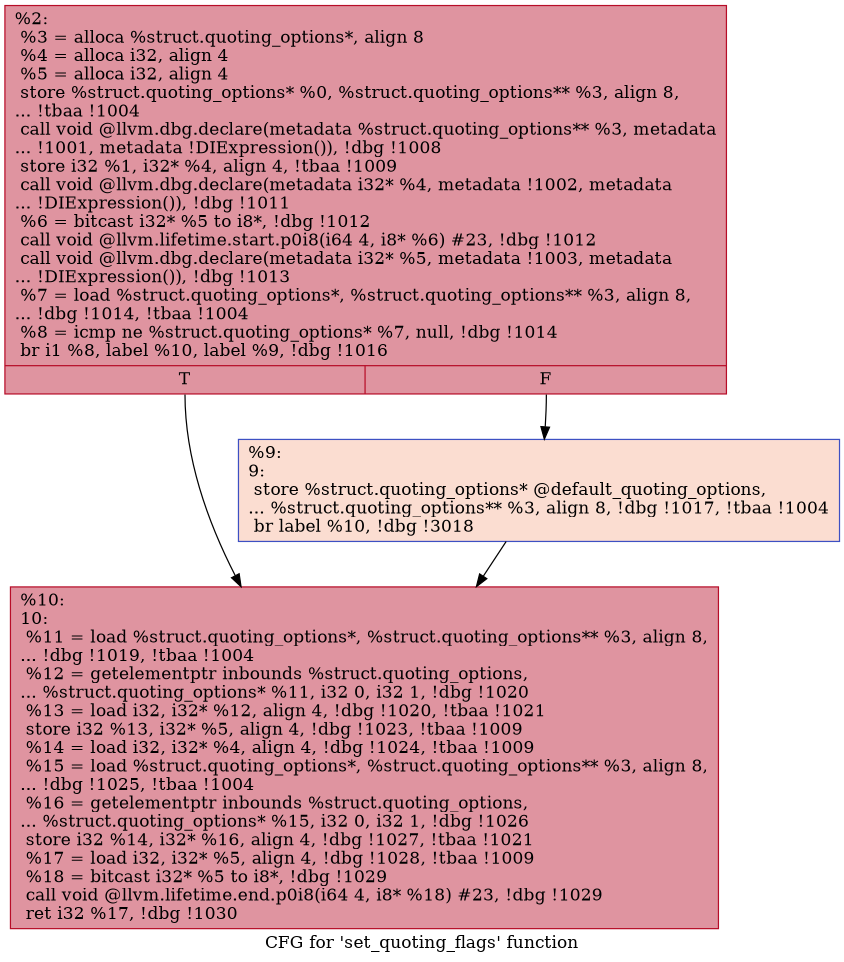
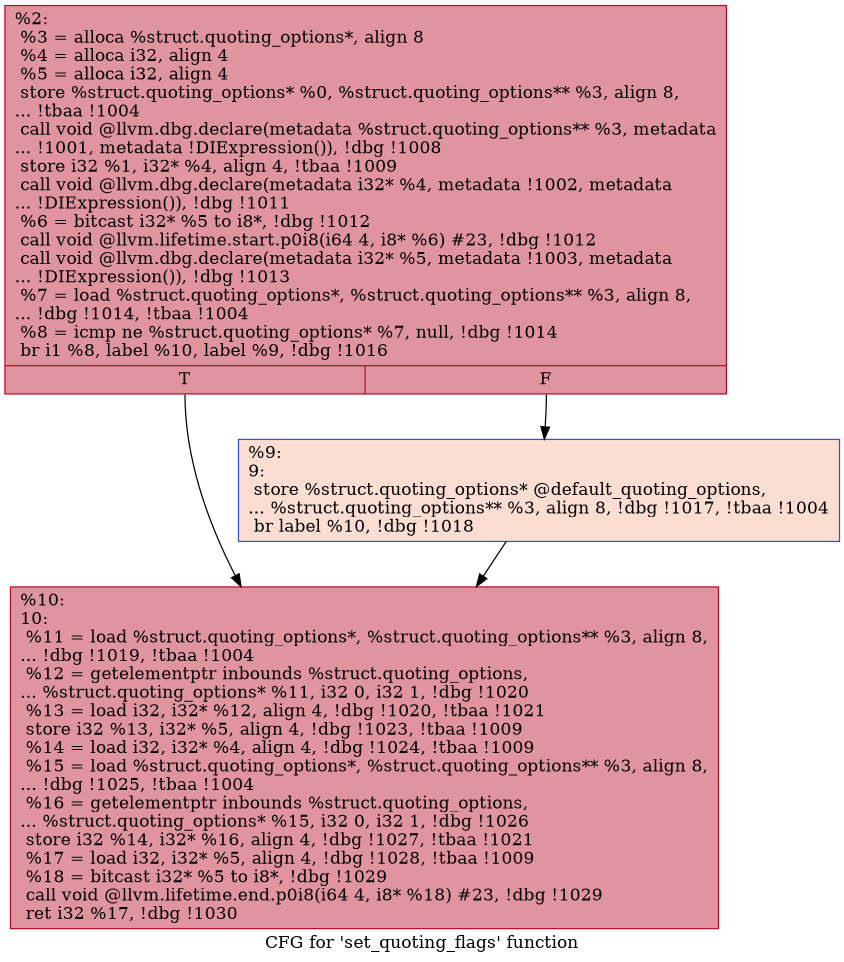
(361, 527) -> (361, 527)
